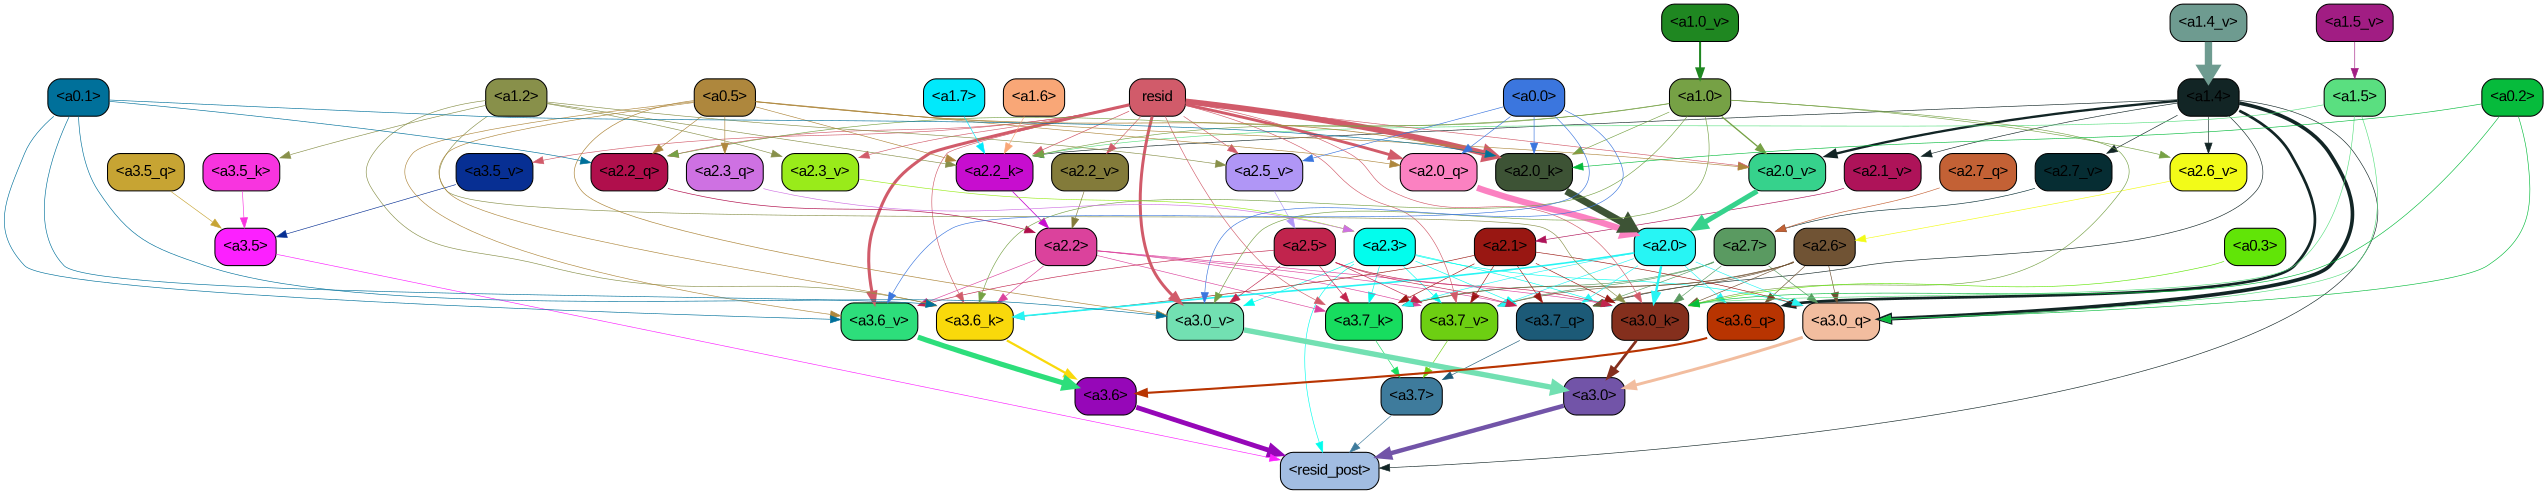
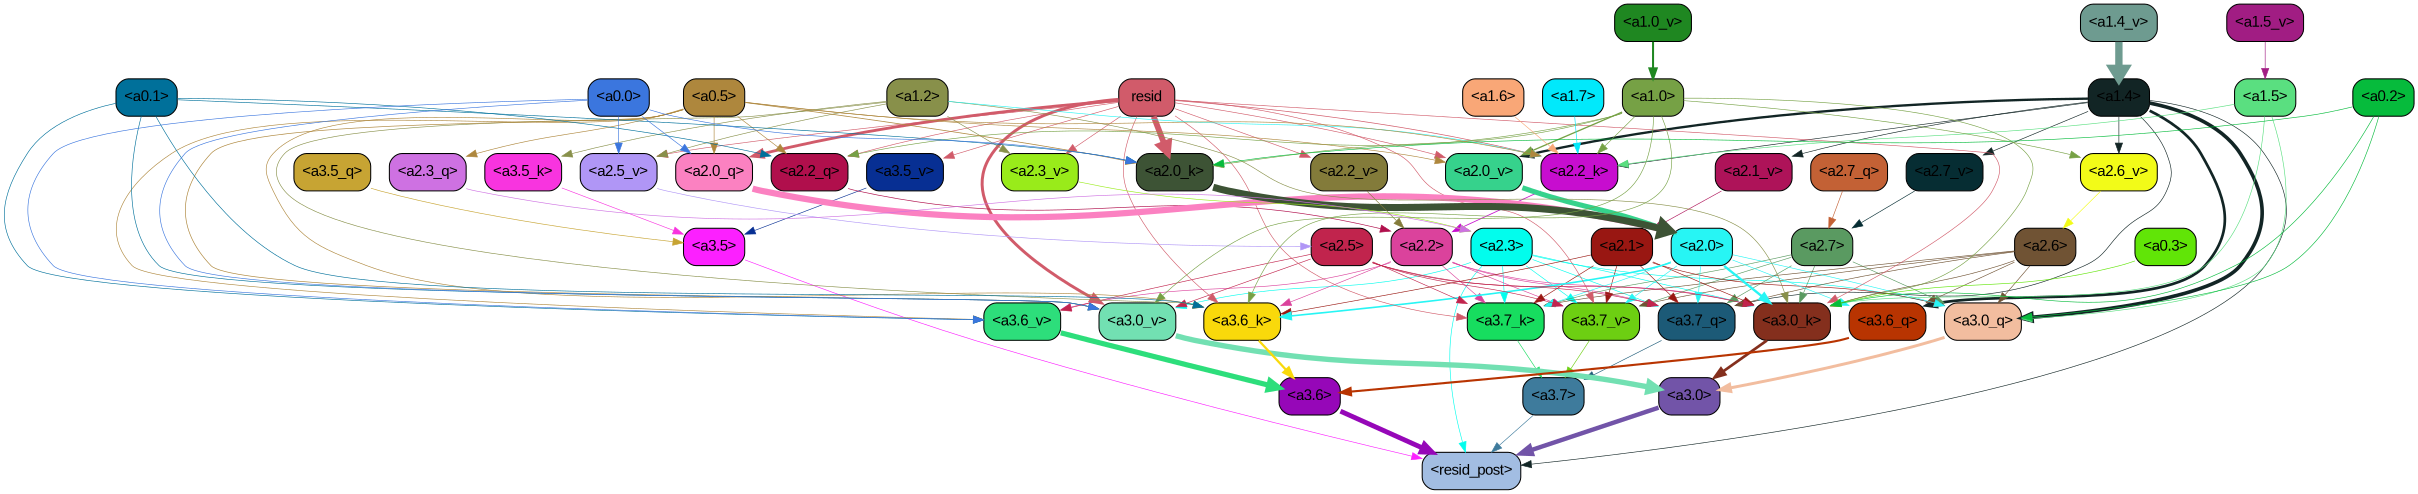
(736, 132) -> (1109, 116)
(942, 149) -> none
